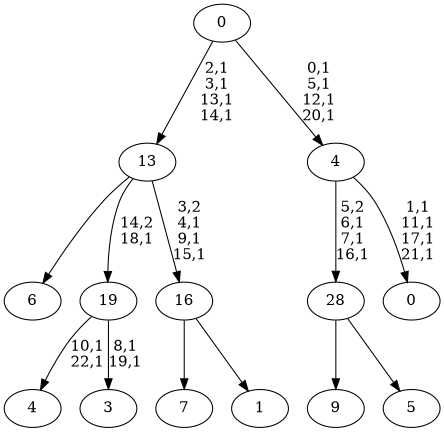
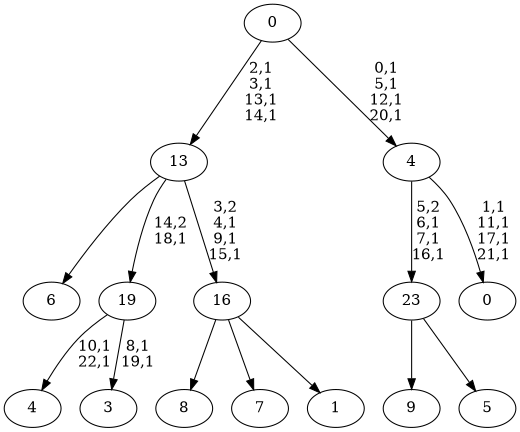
(336, 301) -> (412, 301)
none -> (184, 408)
